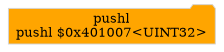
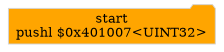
(112, 26) -> (112, 26)
